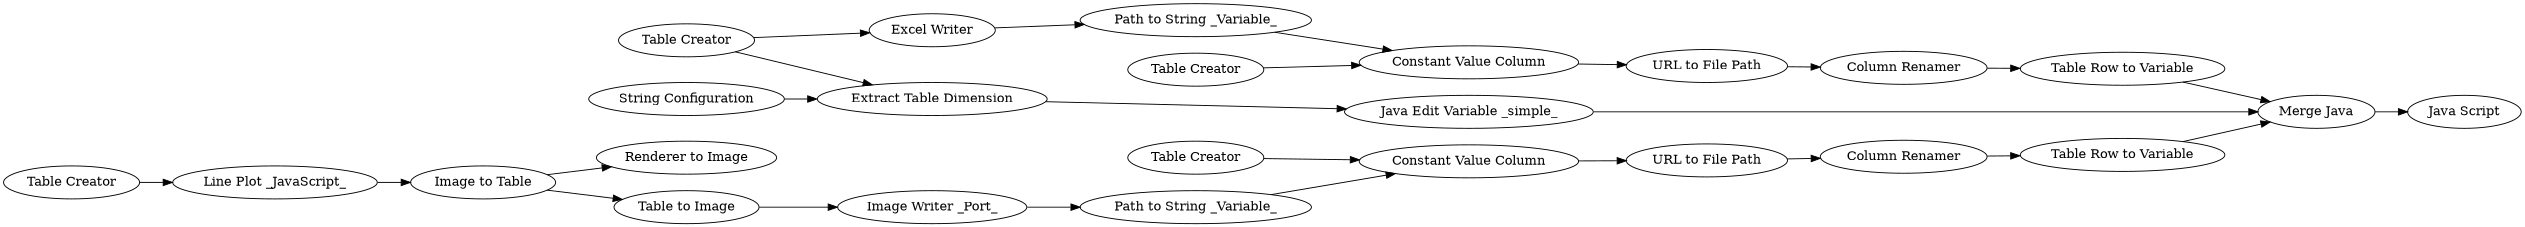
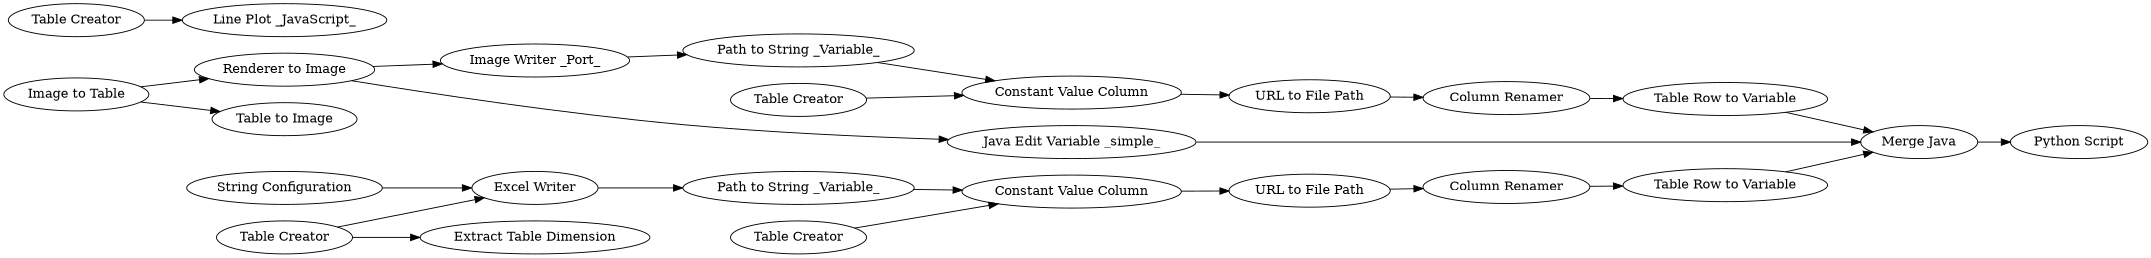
(796, 99) -> (422, 188)
(1191, 105) -> (644, 121)
(2464, 112) -> (2079, 142)
(389, 182) -> none
(794, 207) -> (403, 65)
